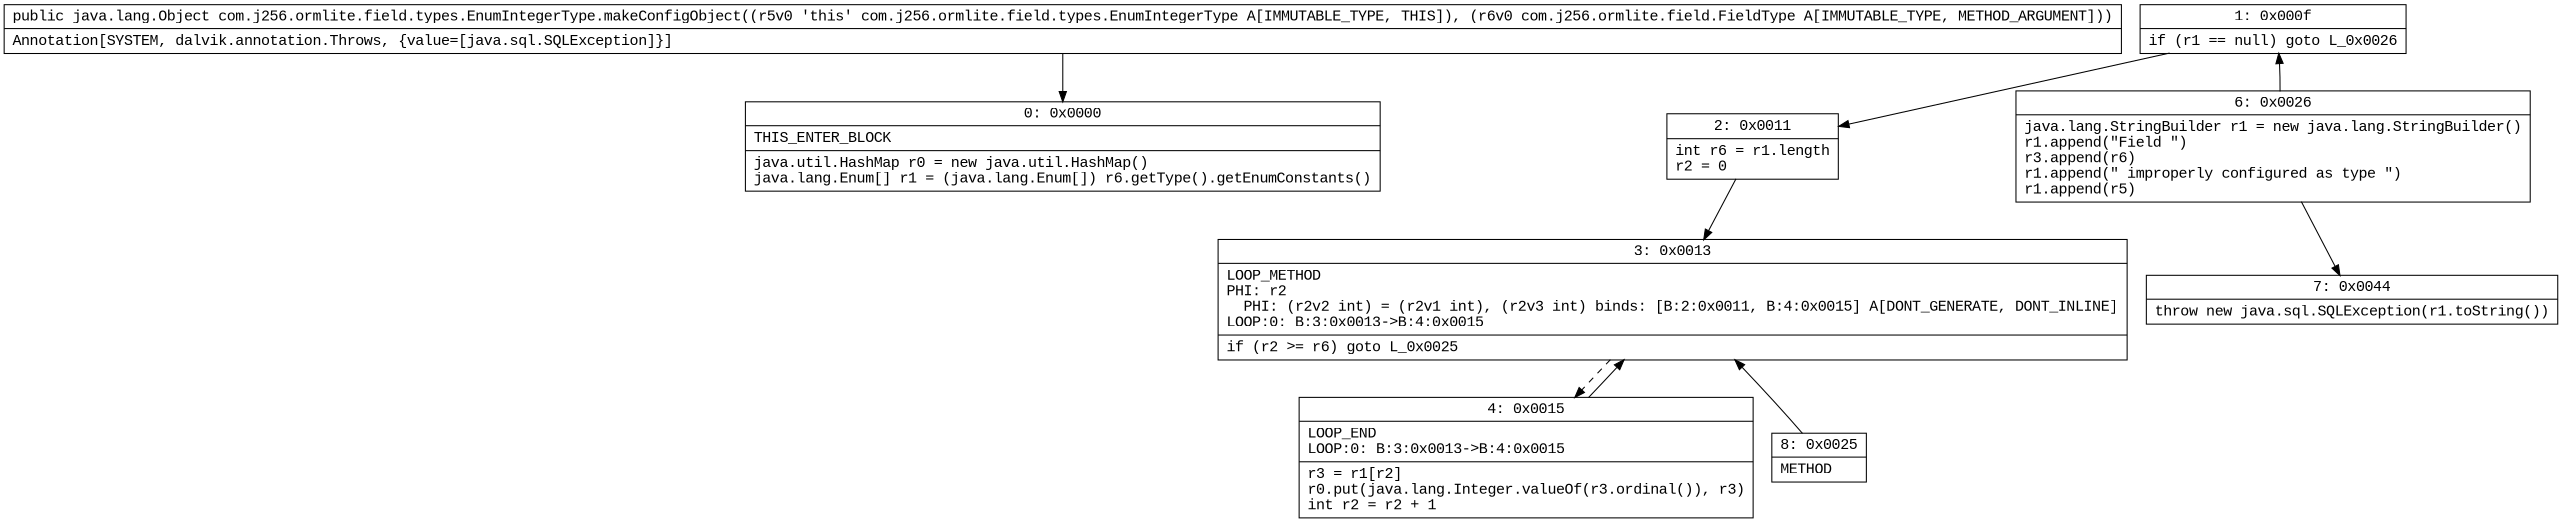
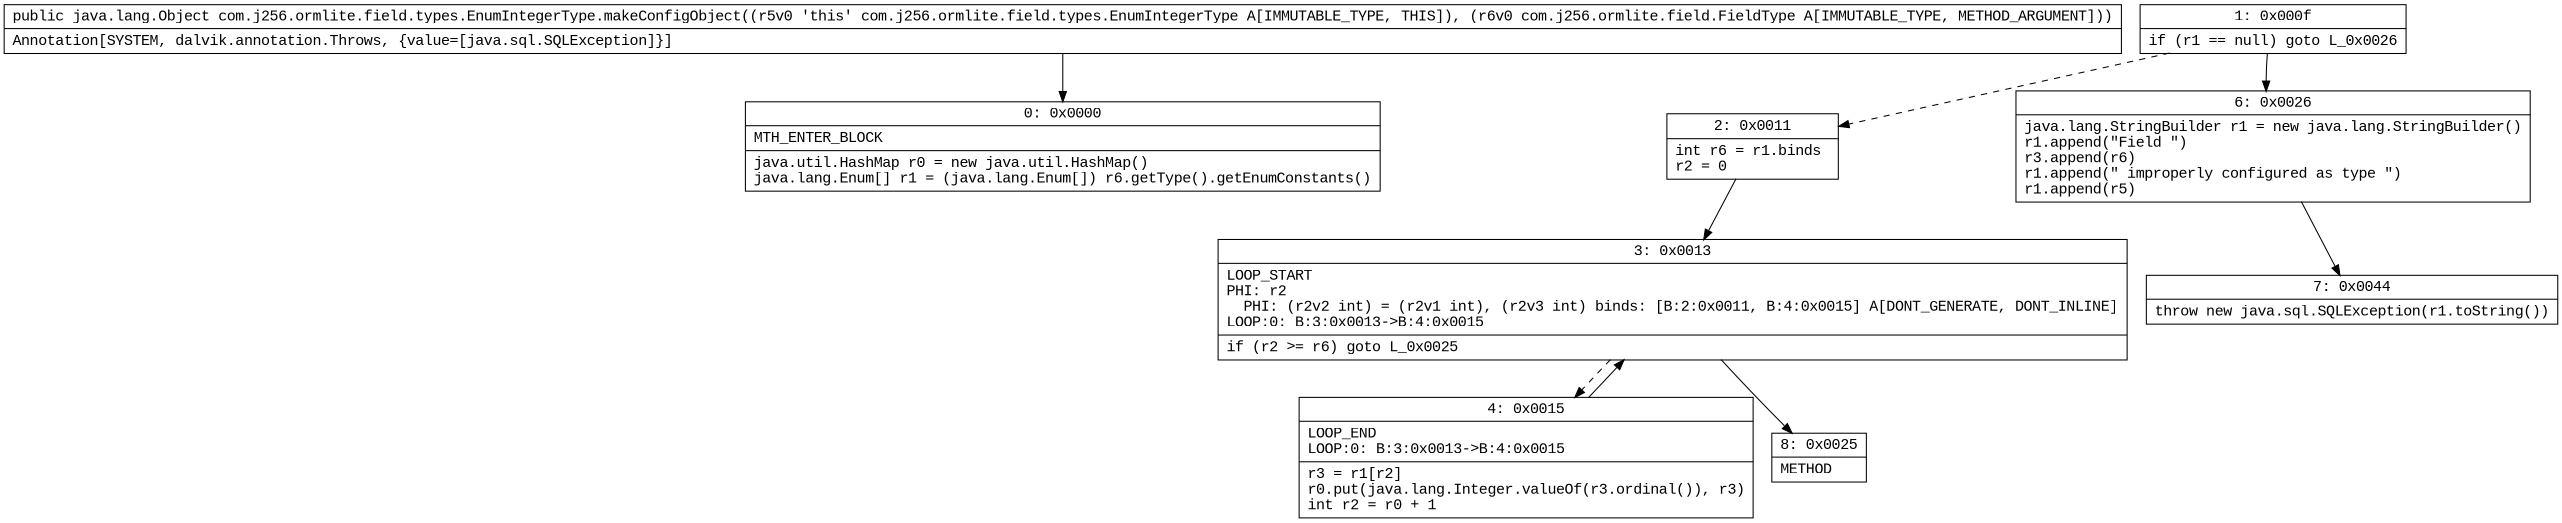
(2280, 78) -> (2266, 67)
(2009, 89) -> (2009, 89)
(823, 138) -> (818, 138)
(1753, 151) -> (1748, 151)
(1274, 275) -> (1270, 275)
(1773, 400) -> (1752, 393)
(1372, 505) -> (1372, 505)
